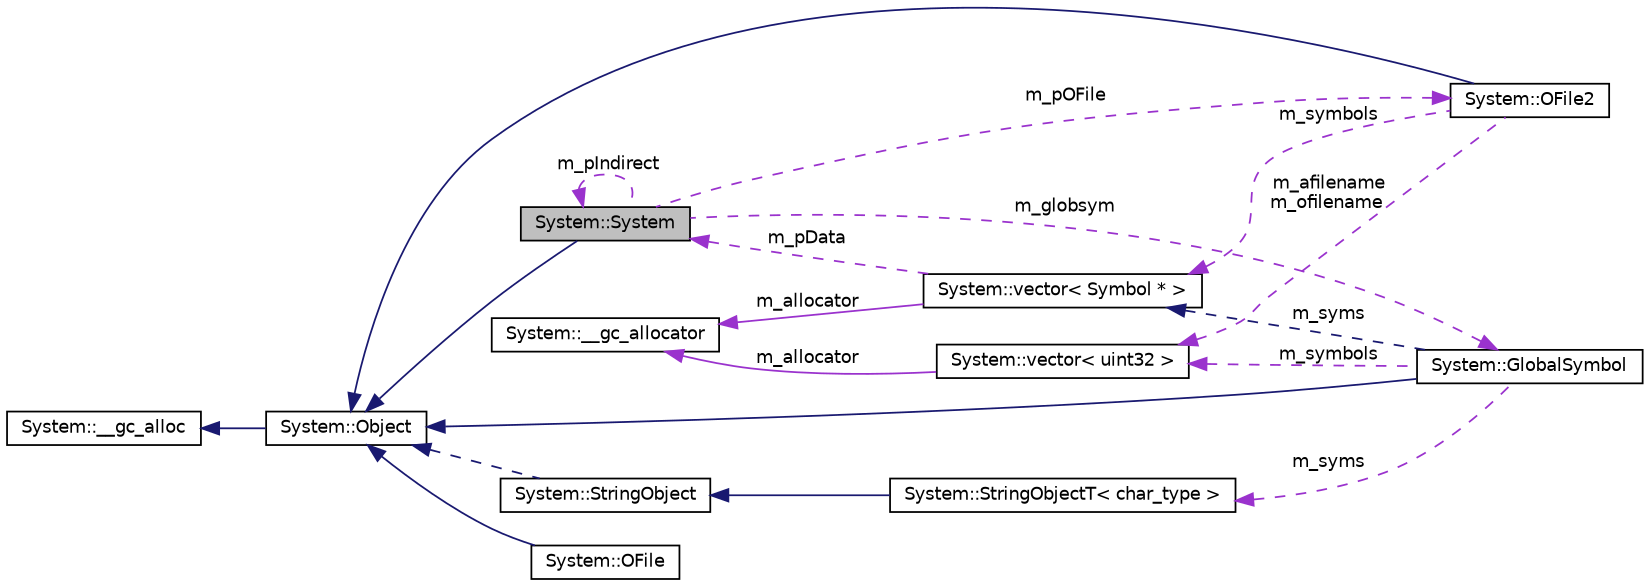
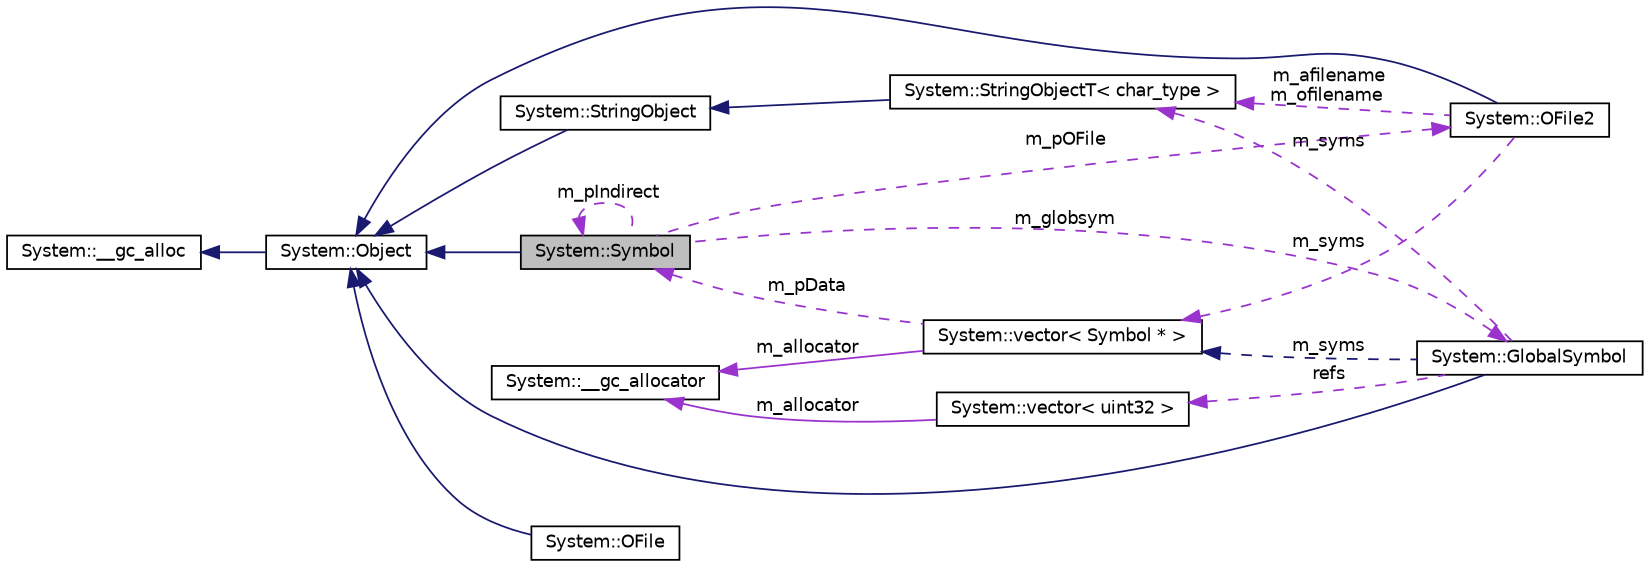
(1326, 115) -> (1326, 243)
(605, 224) -> (605, 252)
(1353, 233) -> (1352, 109)
(1326, 355) -> (1326, 375)
(485, 464) -> (478, 175)
